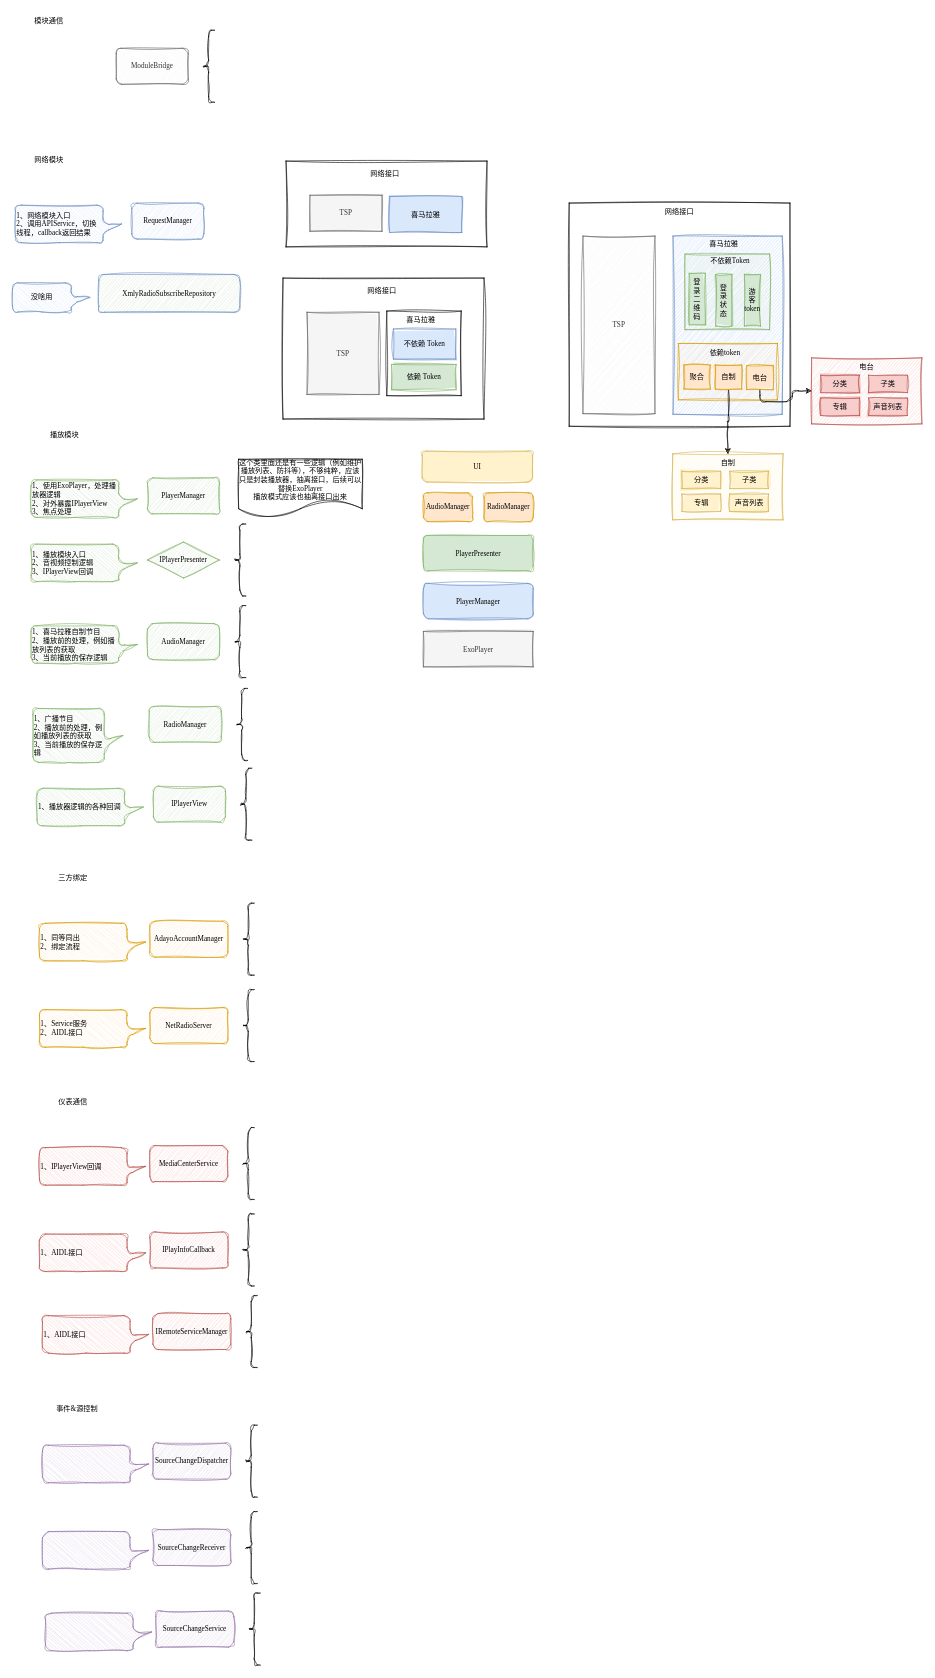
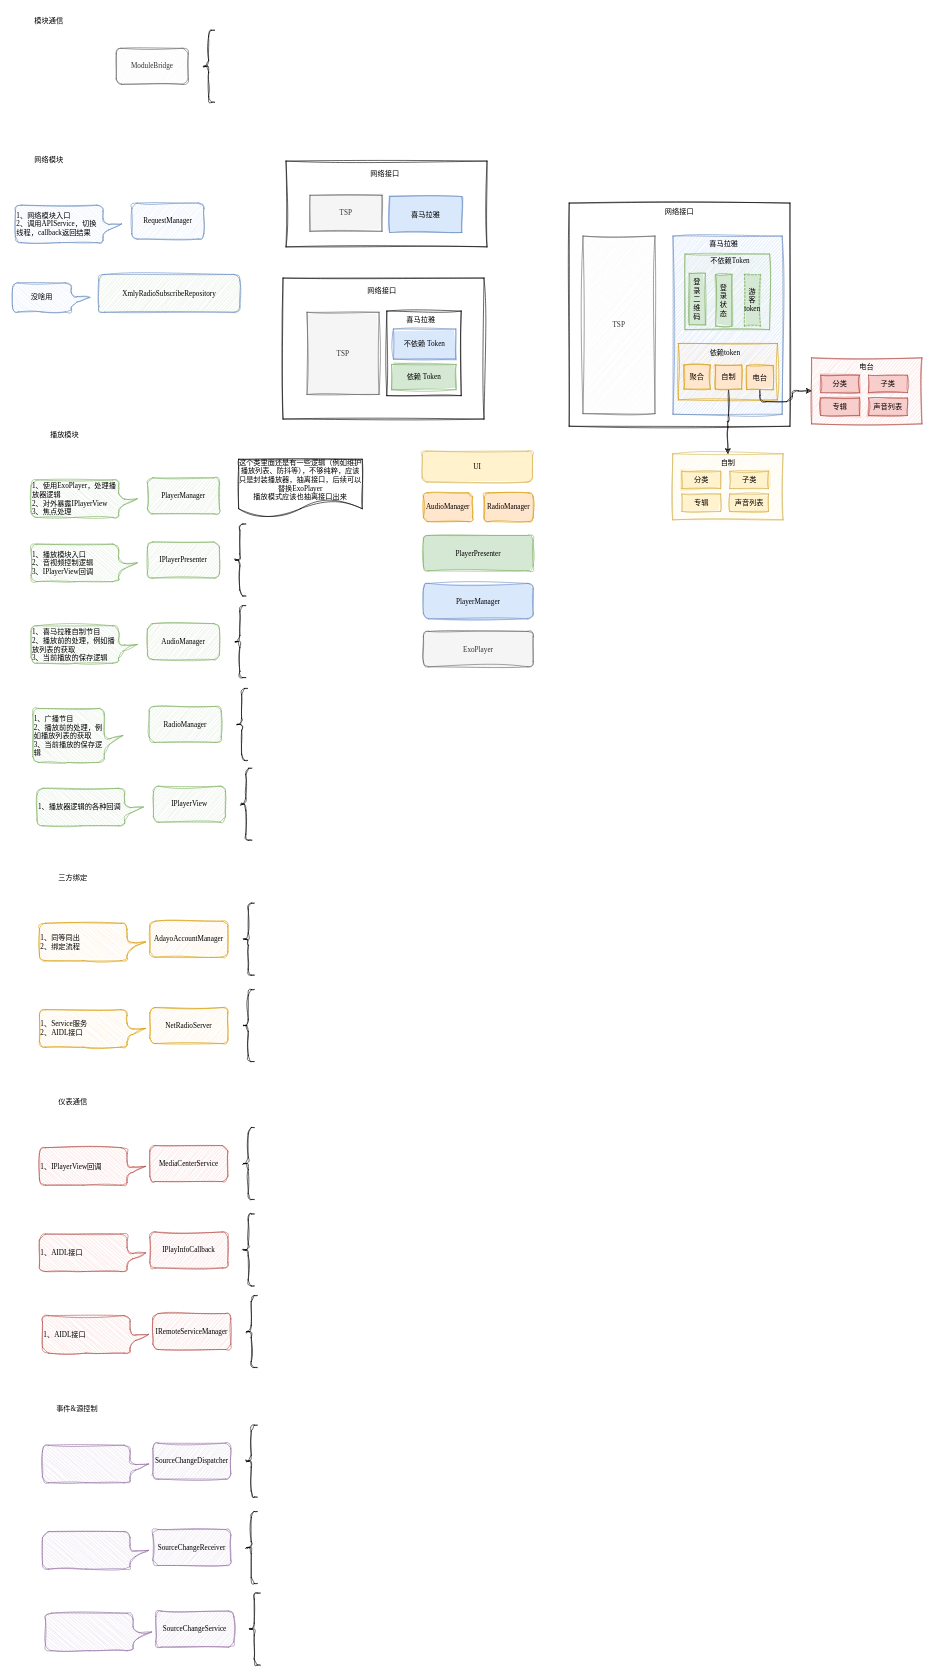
(752, 300) -> (752, 300)
(183, 560) -> (183, 560)
(478, 649) -> (478, 649)
